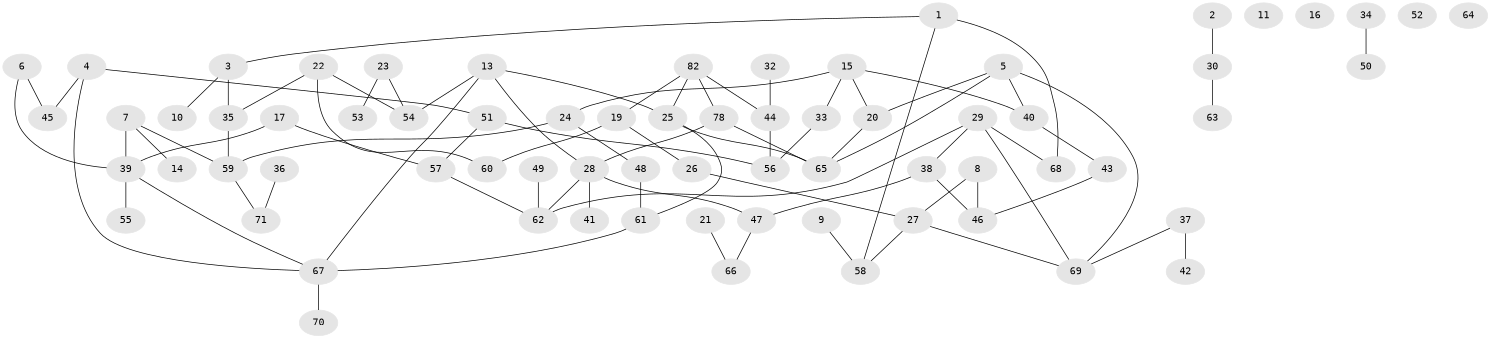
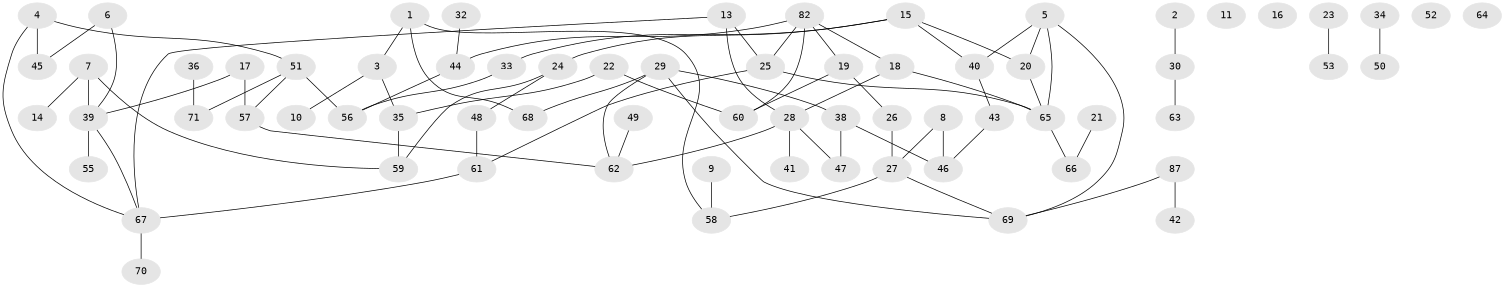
none -> (791, 80)
(409, 118) -> none
(719, 118) -> (895, 67)
(245, 195) -> (250, 90)
(1185, 220) -> (1175, 169)
(744, 246) -> (1058, 144)
